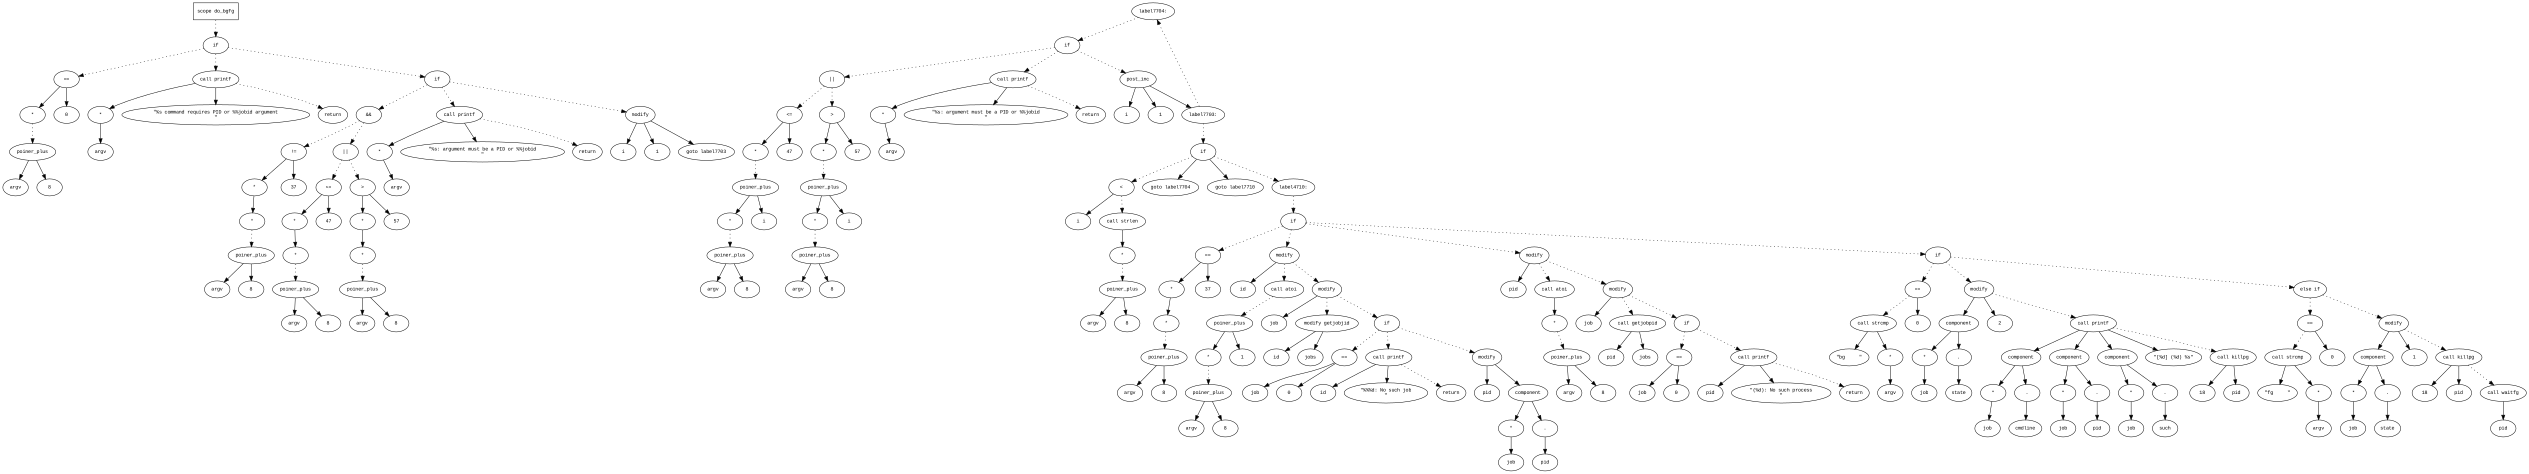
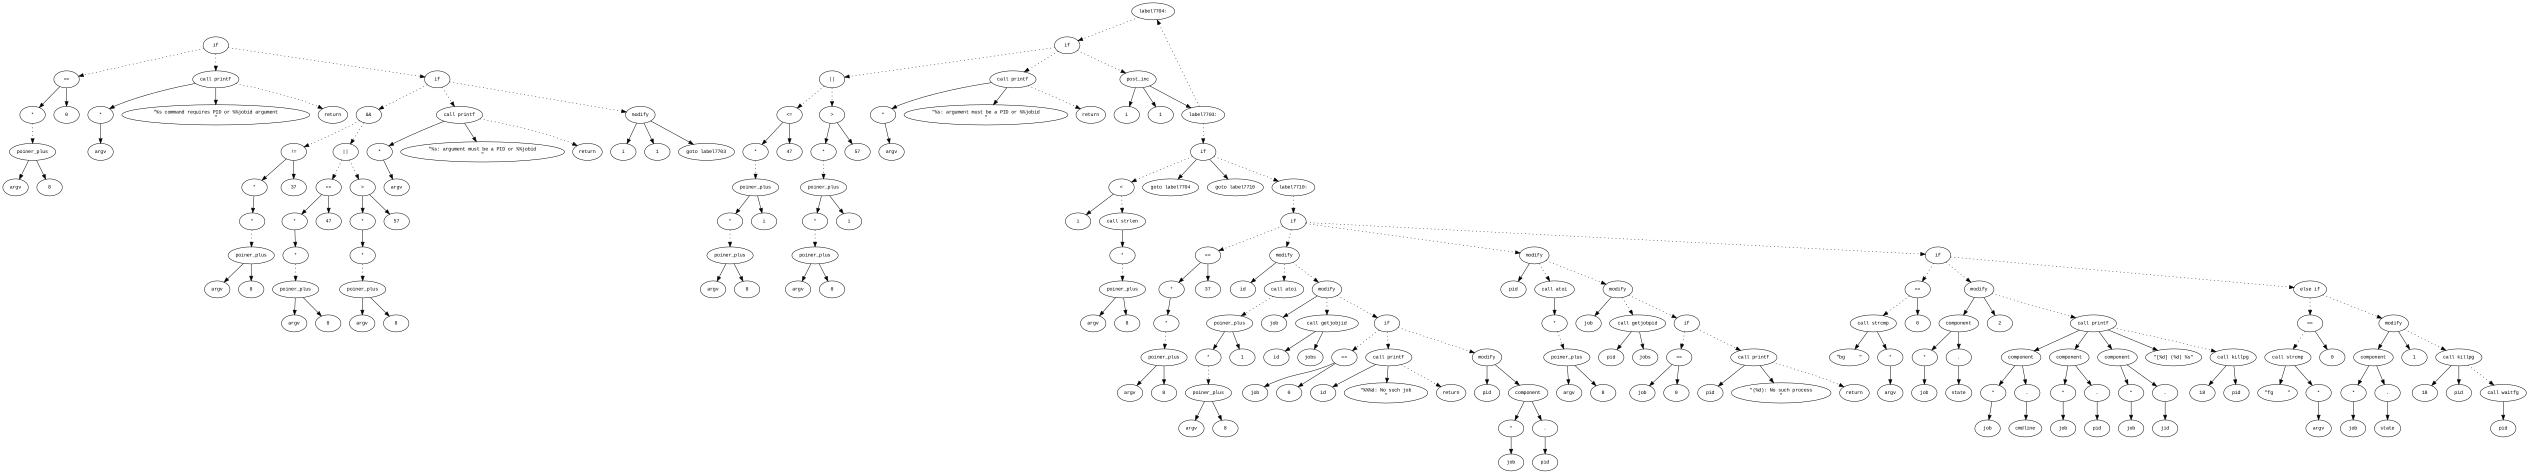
(216, 11) -> none
(1293, 187) -> (1293, 187)
(1327, 323) -> (1327, 323)
(2165, 428) -> (2165, 428)
